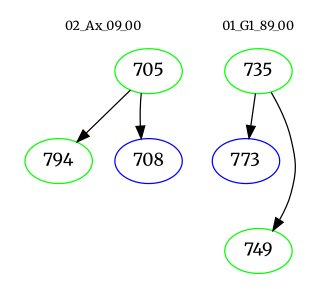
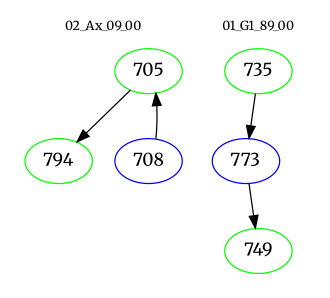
(140, 110) -> (157, 122)
(294, 155) -> (251, 200)
